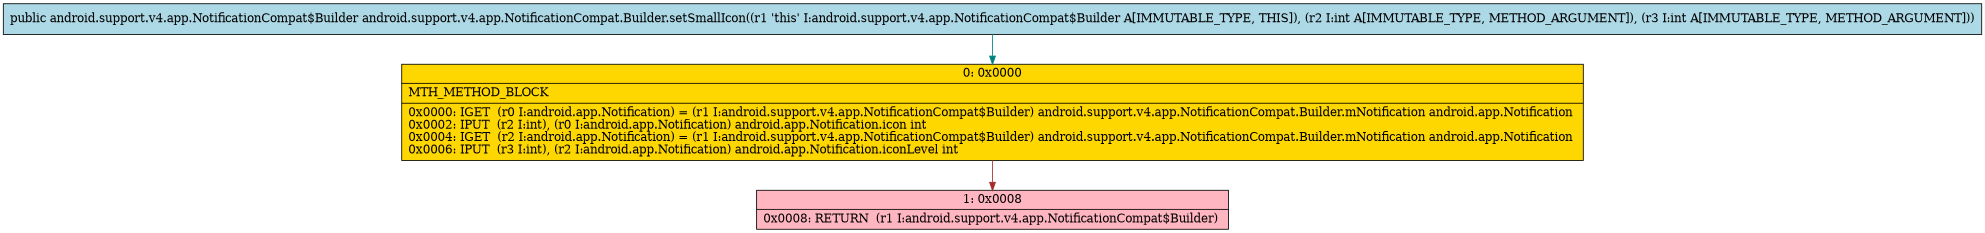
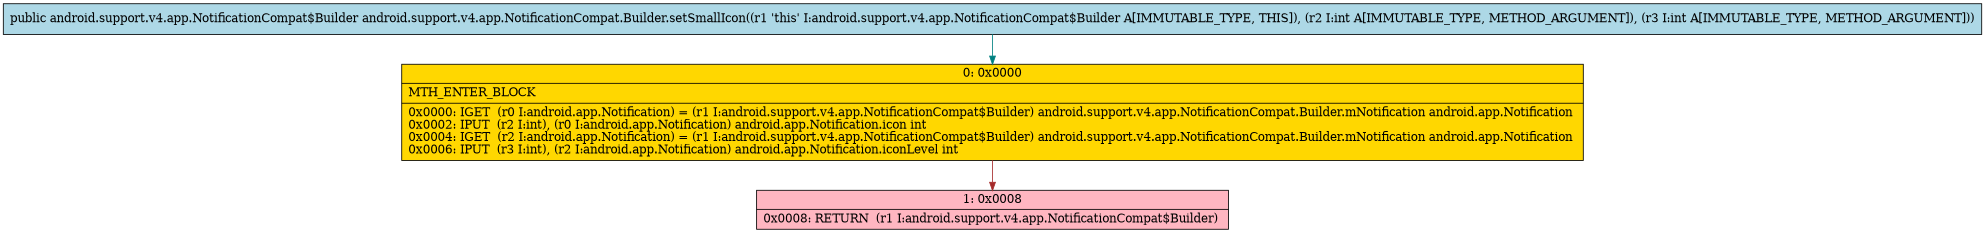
(478, 93) -> (472, 93)
